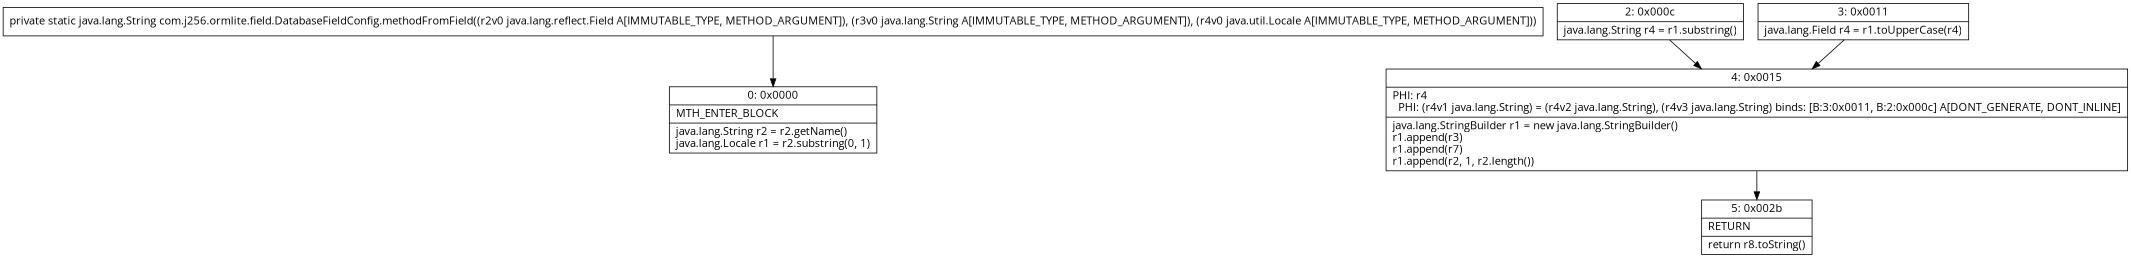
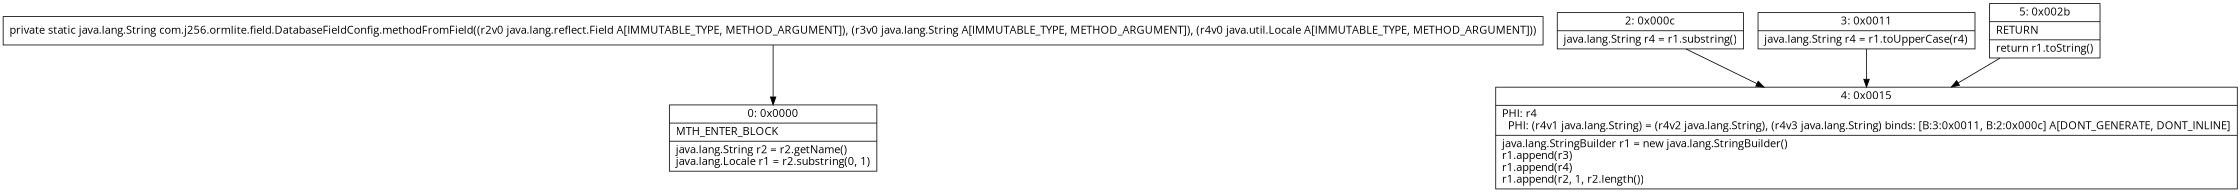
(1863, 30) -> (1867, 39)
(1428, 149) -> (1538, 168)
(1757, 181) -> (1979, 70)
(1757, 245) -> (2045, 49)
